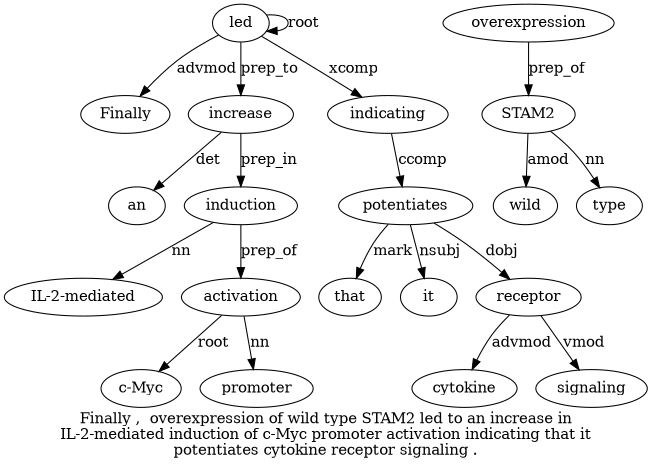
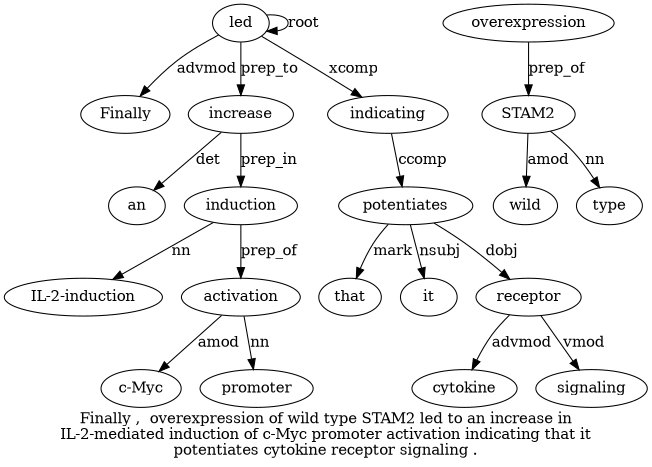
(83, 297) -> (83, 297)
(214, 343) -> (219, 343)
